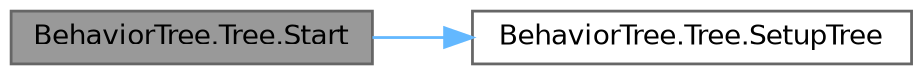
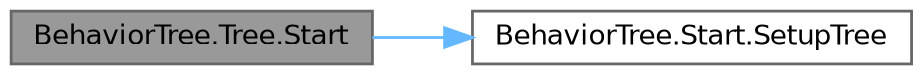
(692, 38) -> (692, 38)
